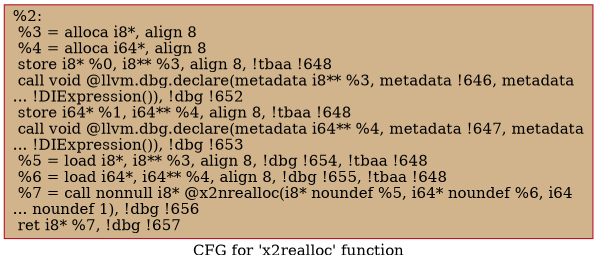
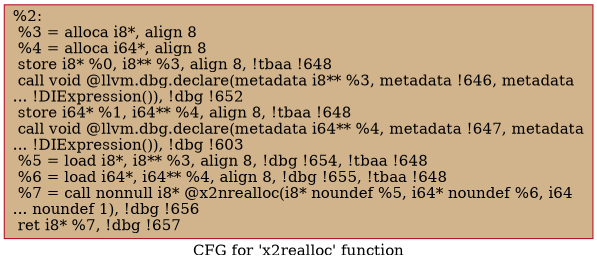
(129, 145) -> (129, 145)
